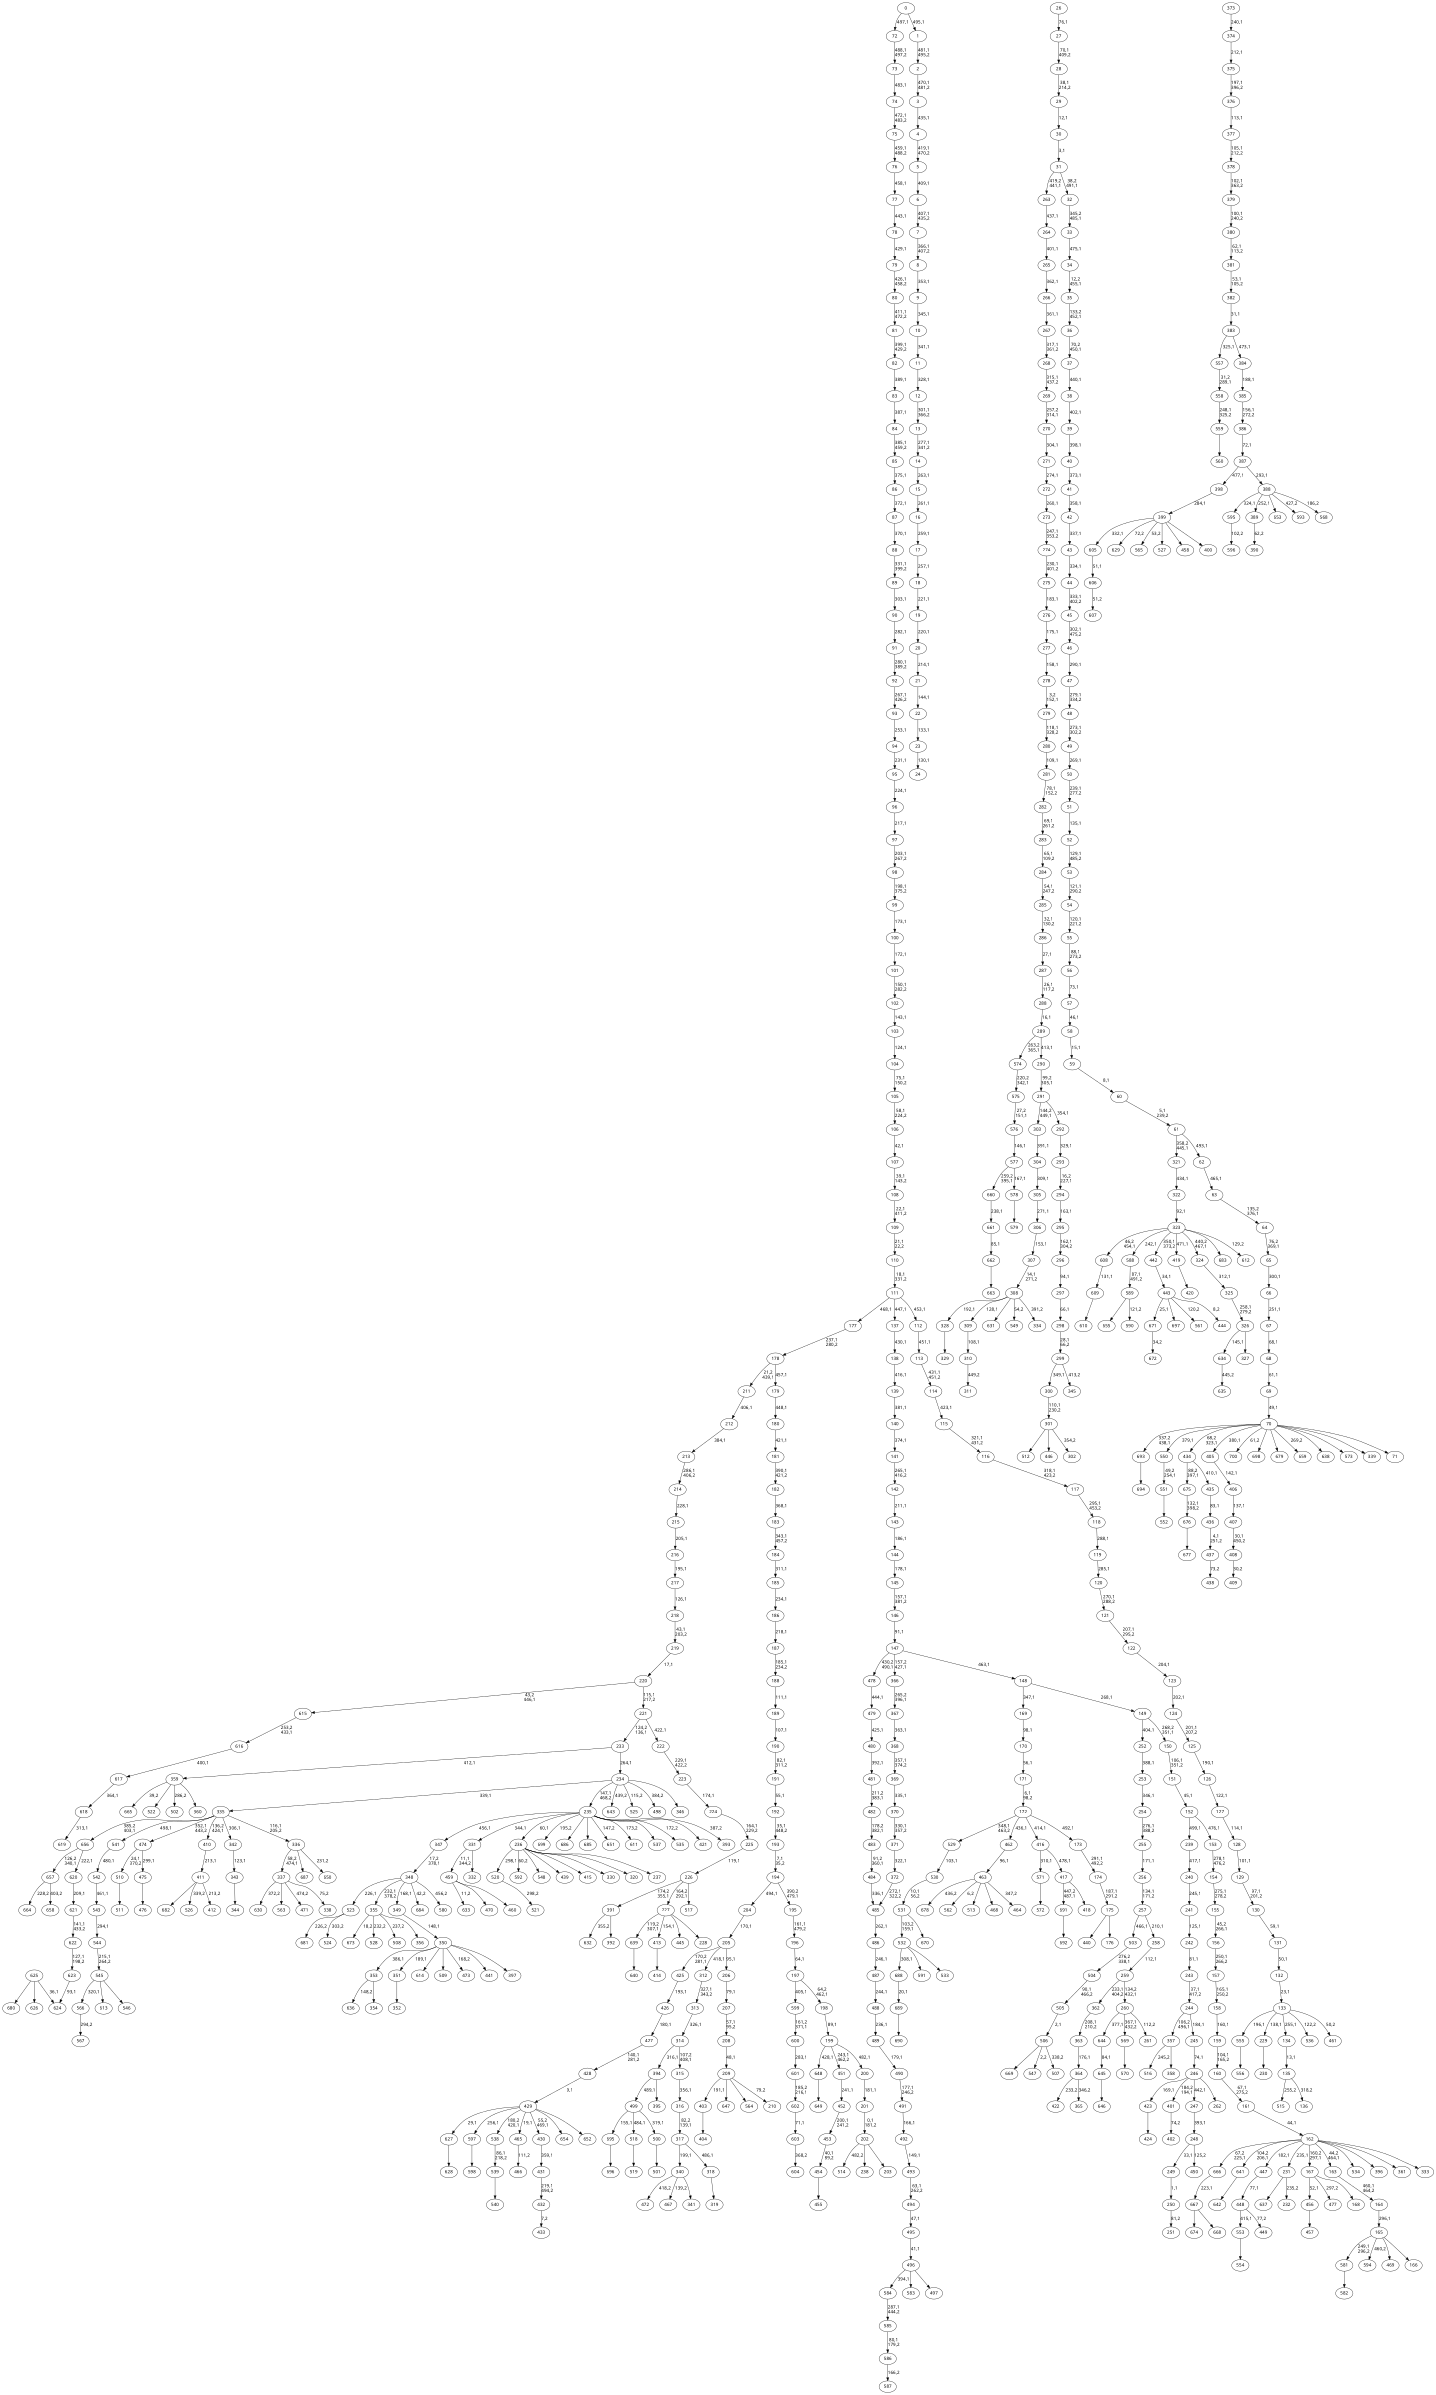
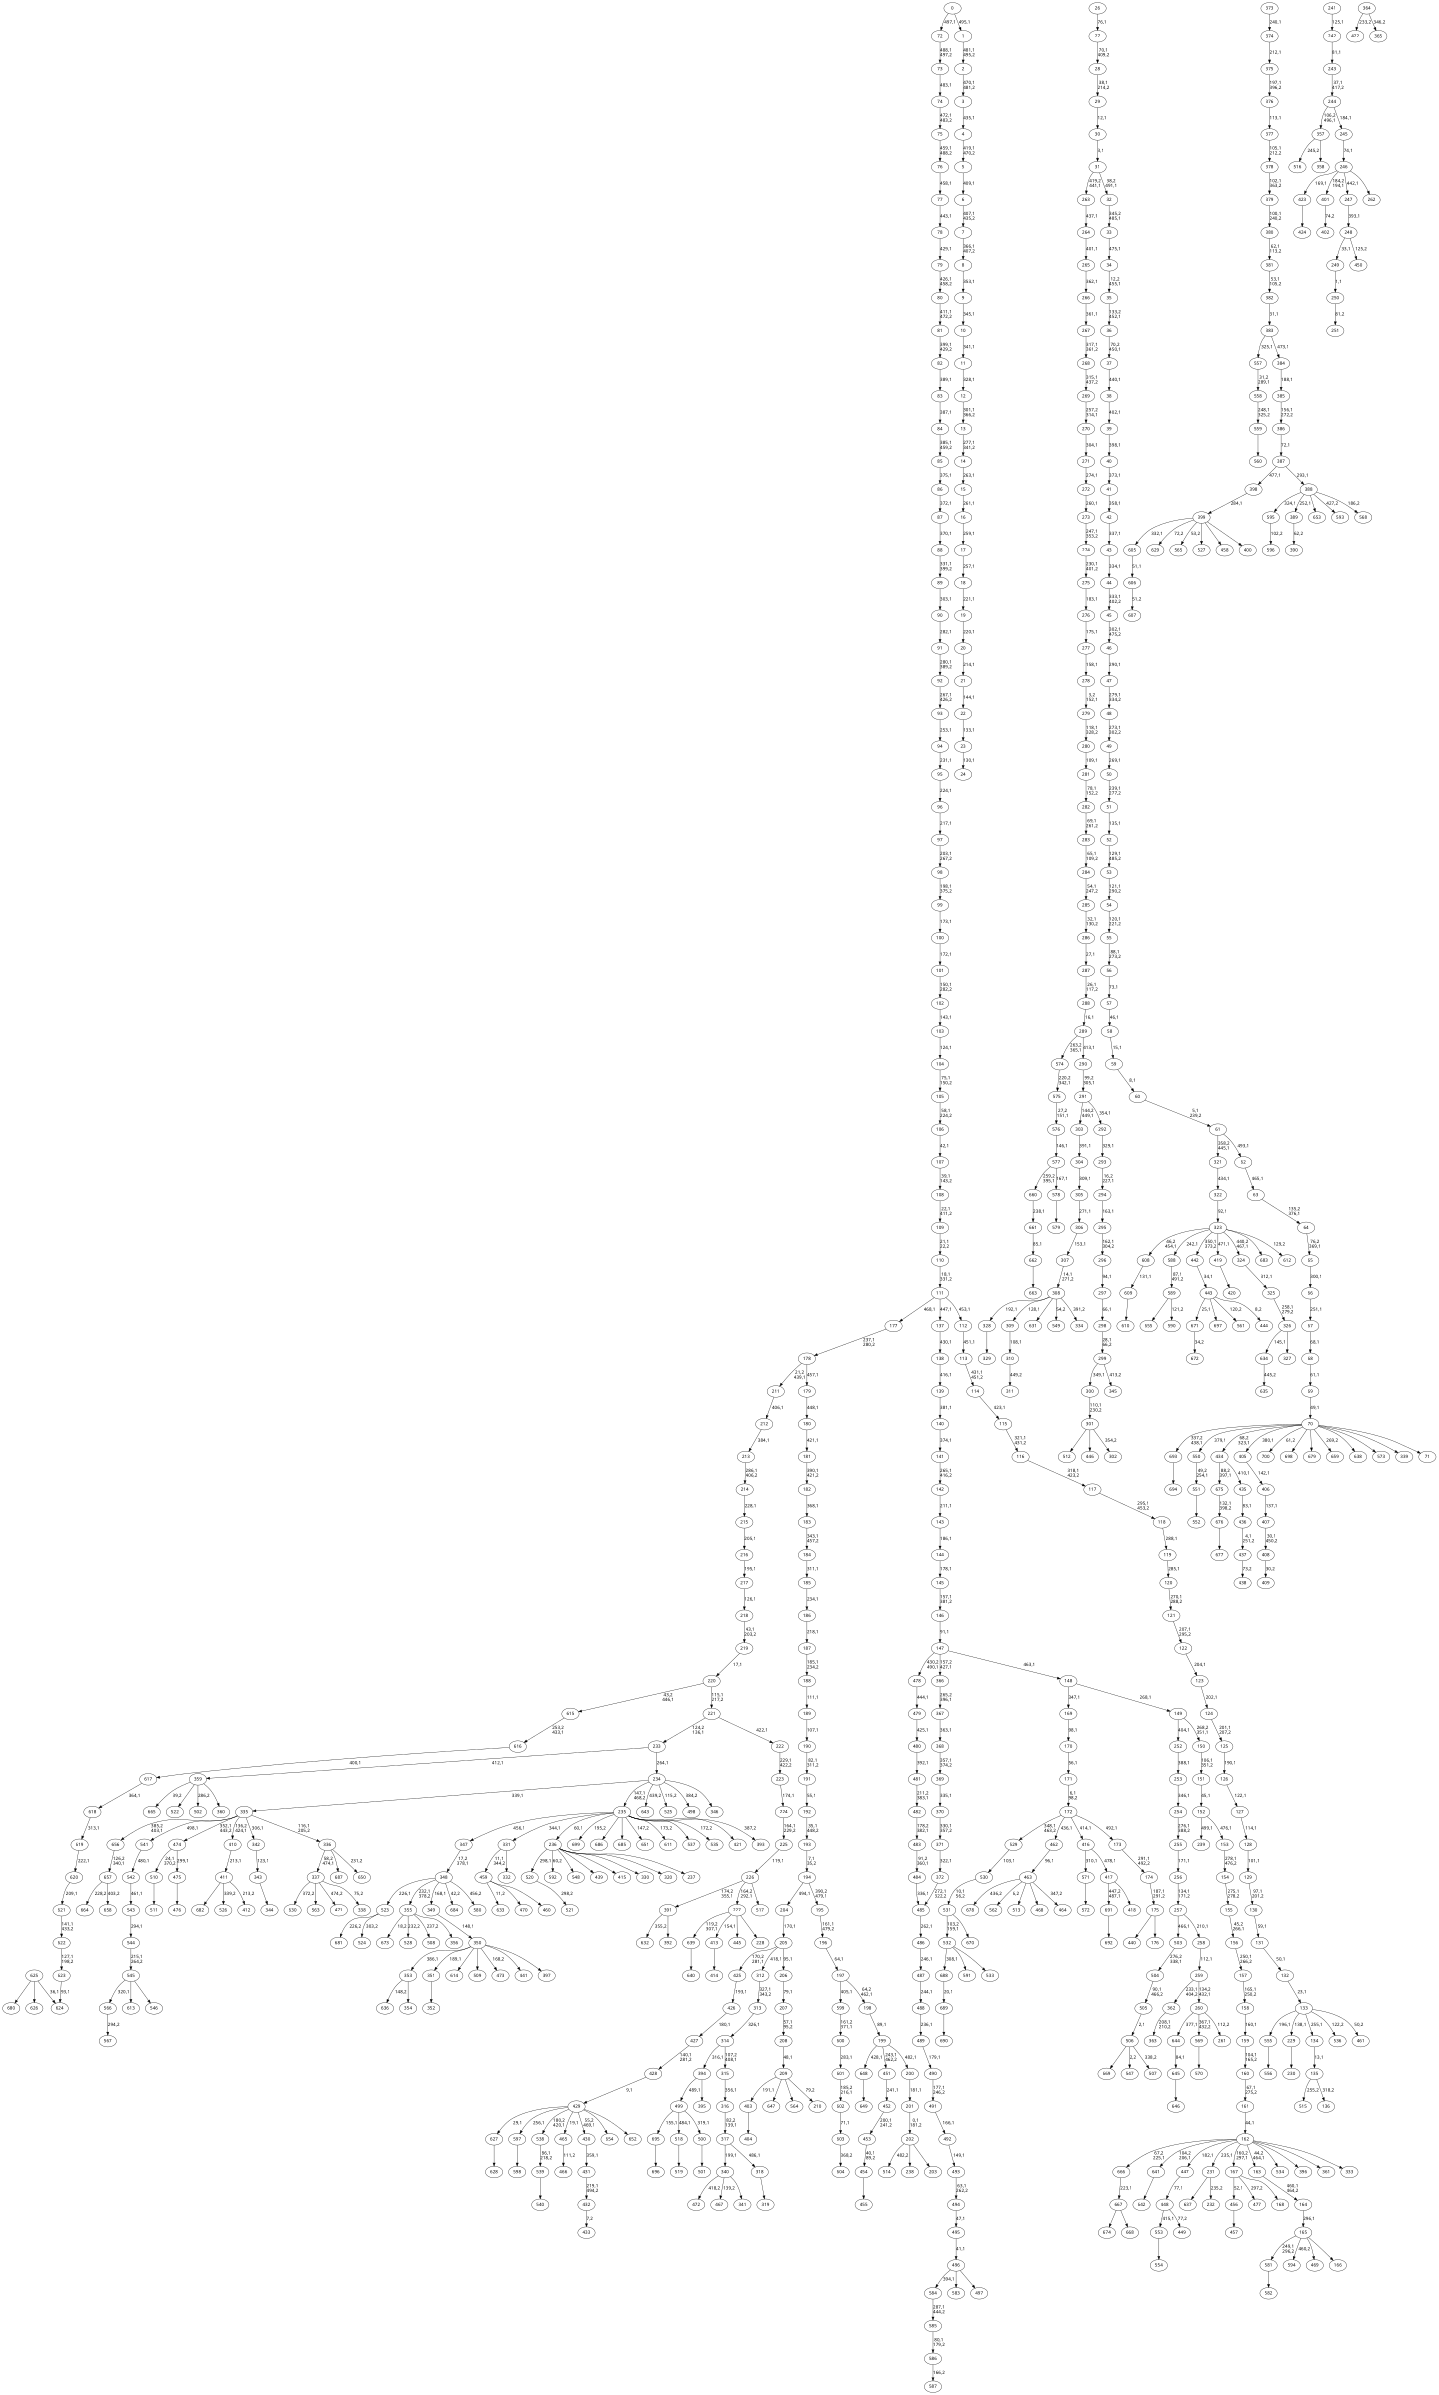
(80, 1860) -> (77, 1860)
(1189, 1878) -> none
(1079, 2056) -> none
